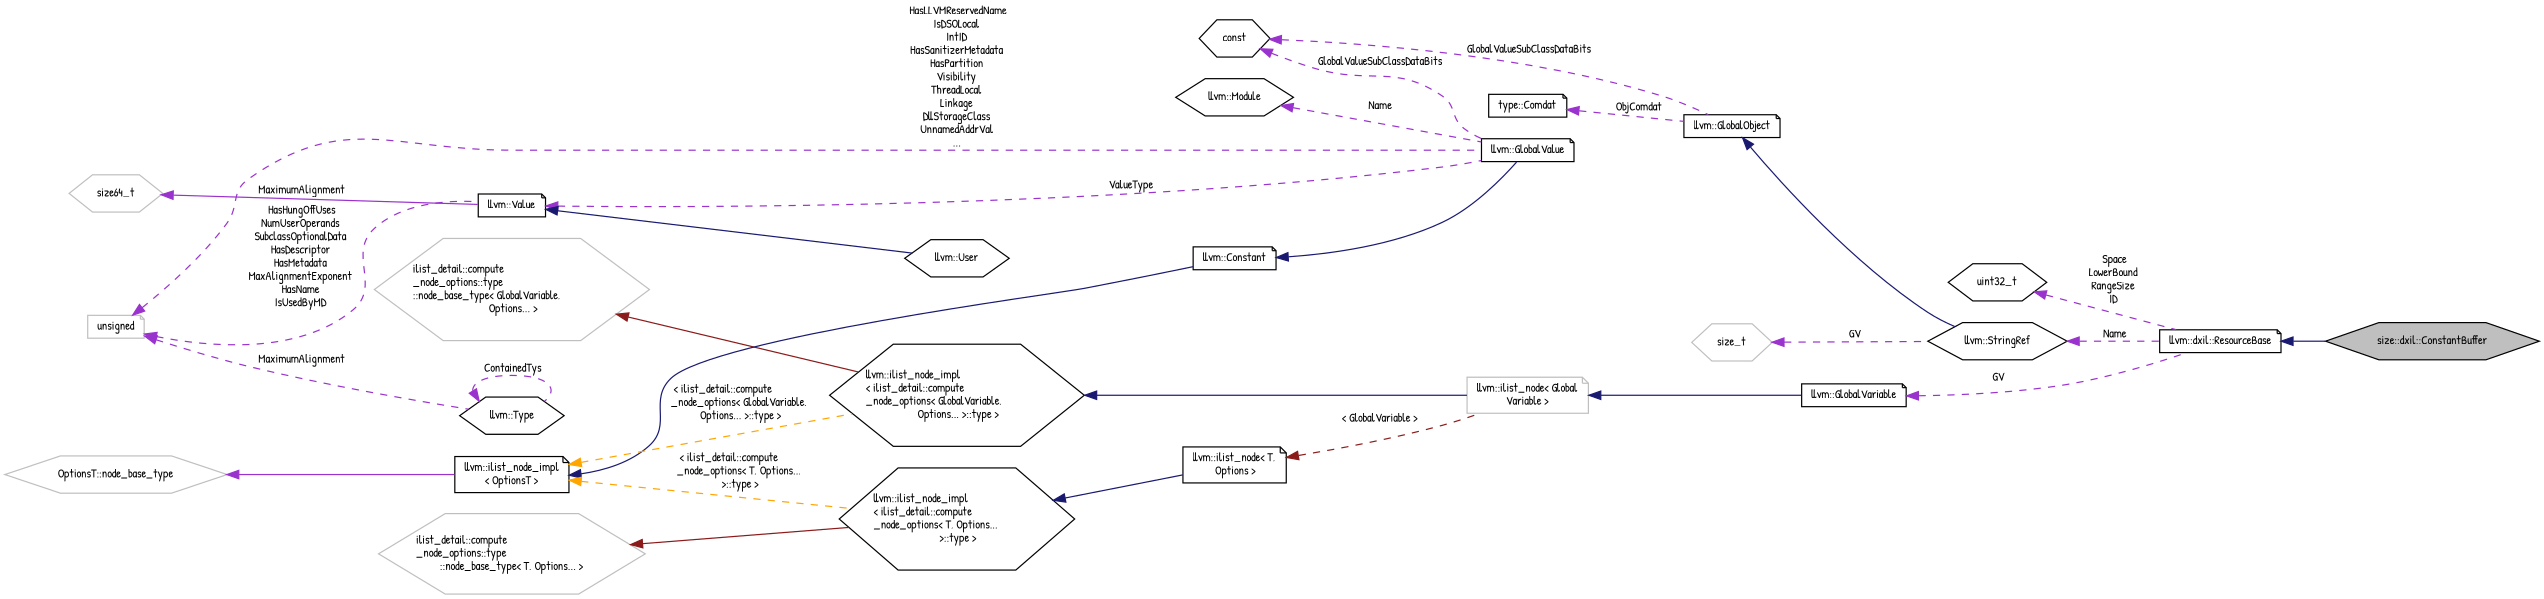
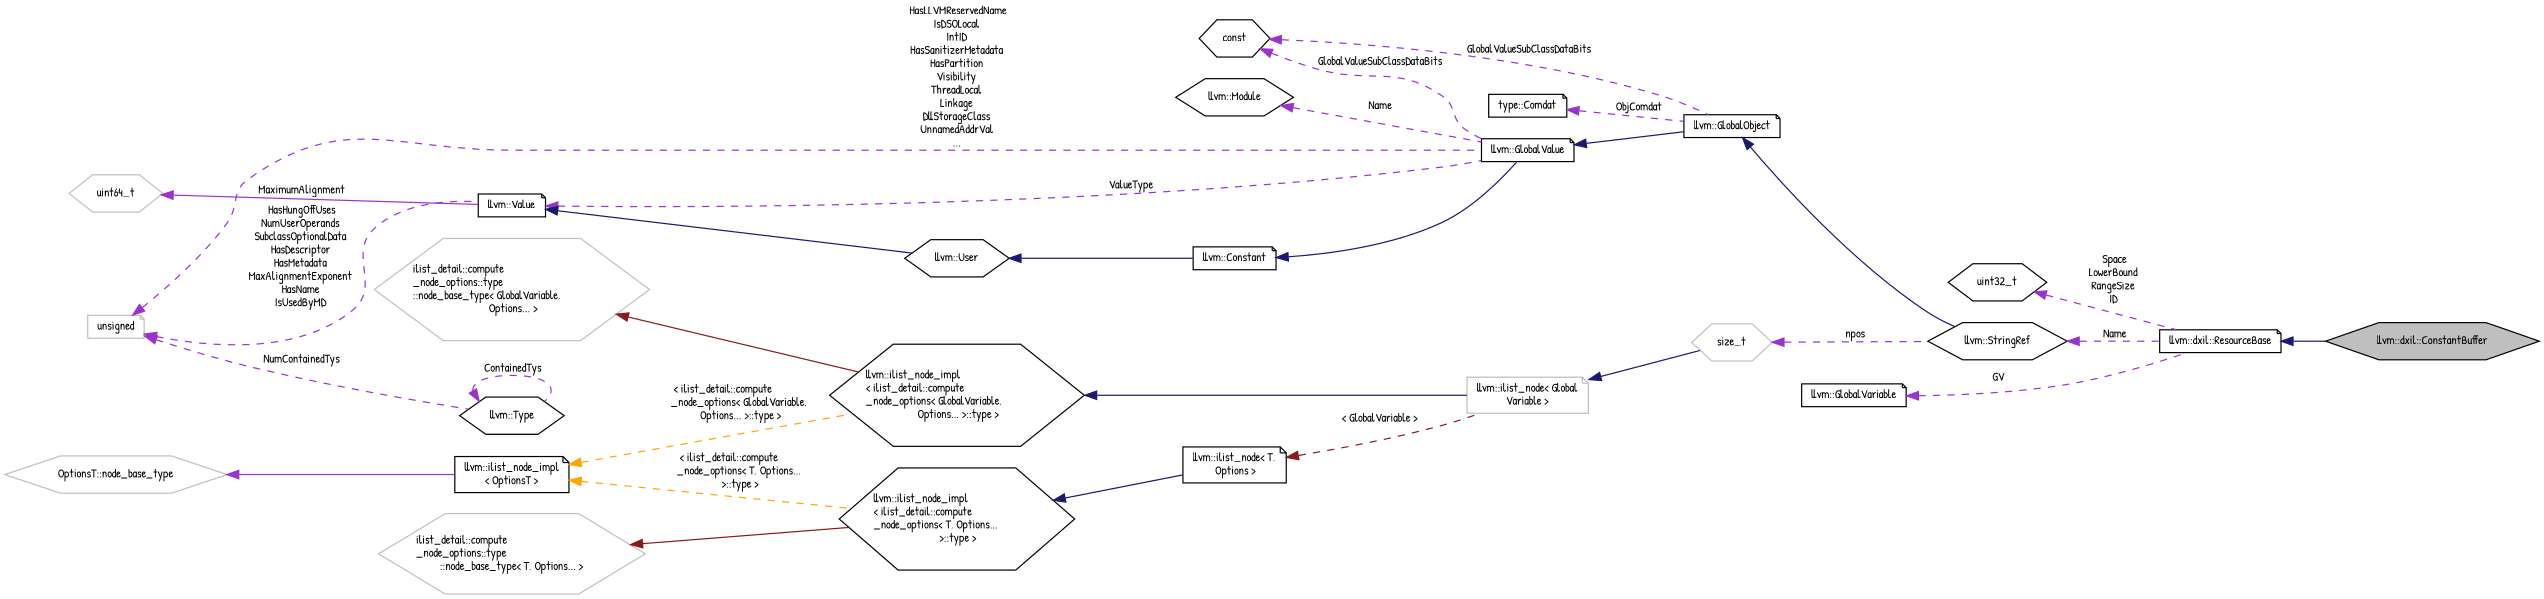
none -> (1635, 138)
(116, 193) -> (116, 193)
(856, 325) -> (1107, 258)
(1854, 335) -> (1854, 335)
(2432, 341) -> (2432, 341)
(301, 360) -> (301, 360)
(1701, 395) -> (1650, 363)
